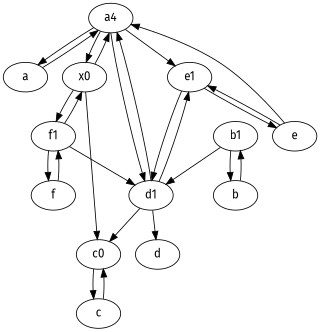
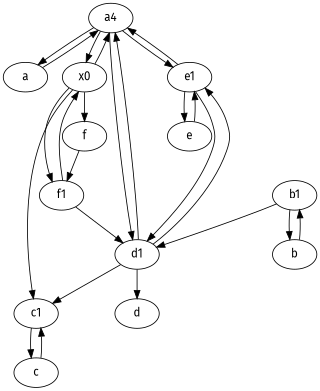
(220, 63) -> (157, 48)
(48, 162) -> (85, 103)
(98, 254) -> (36, 314)
